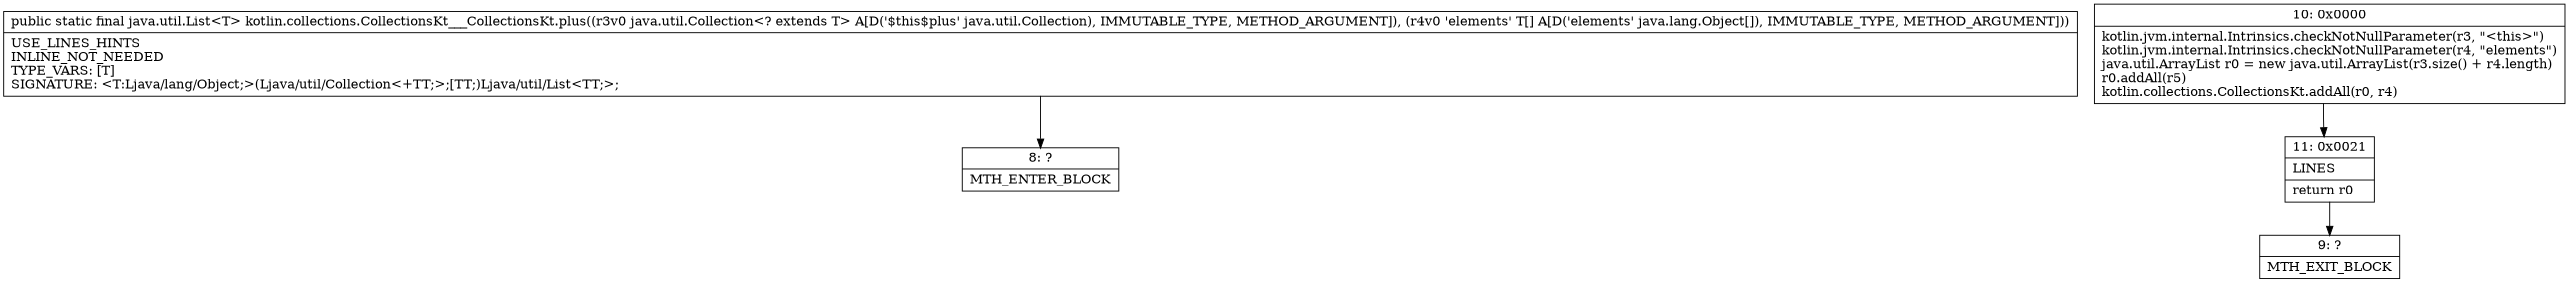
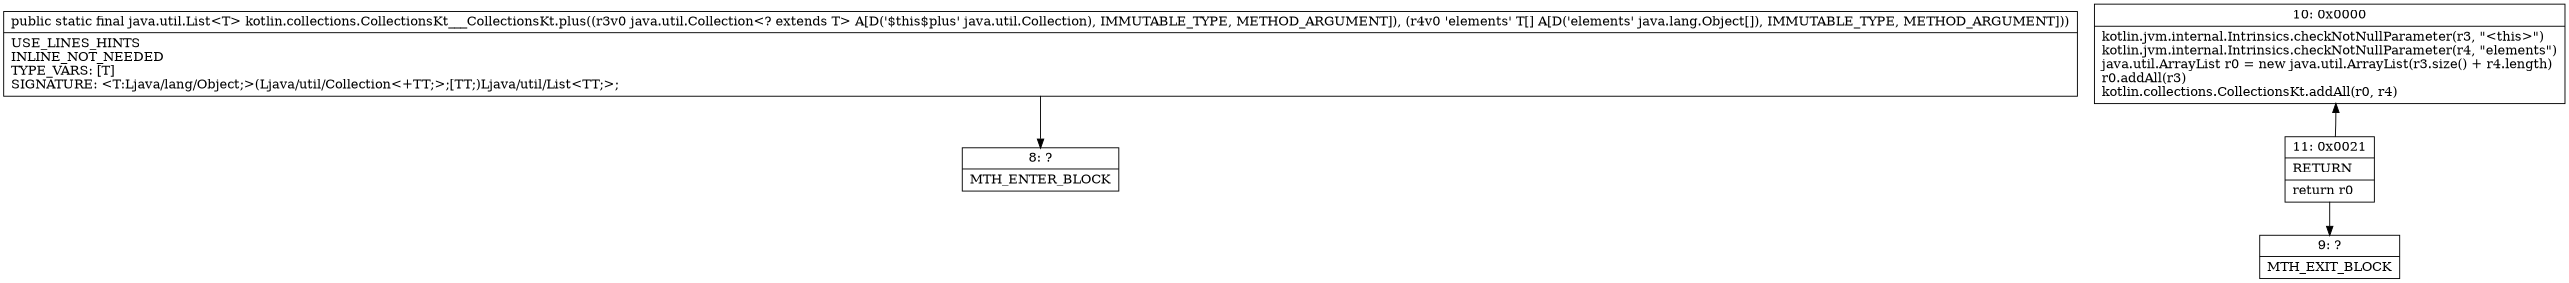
(2144, 78) -> (2144, 78)
(2323, 115) -> (2336, 125)
(2314, 169) -> (2322, 169)
